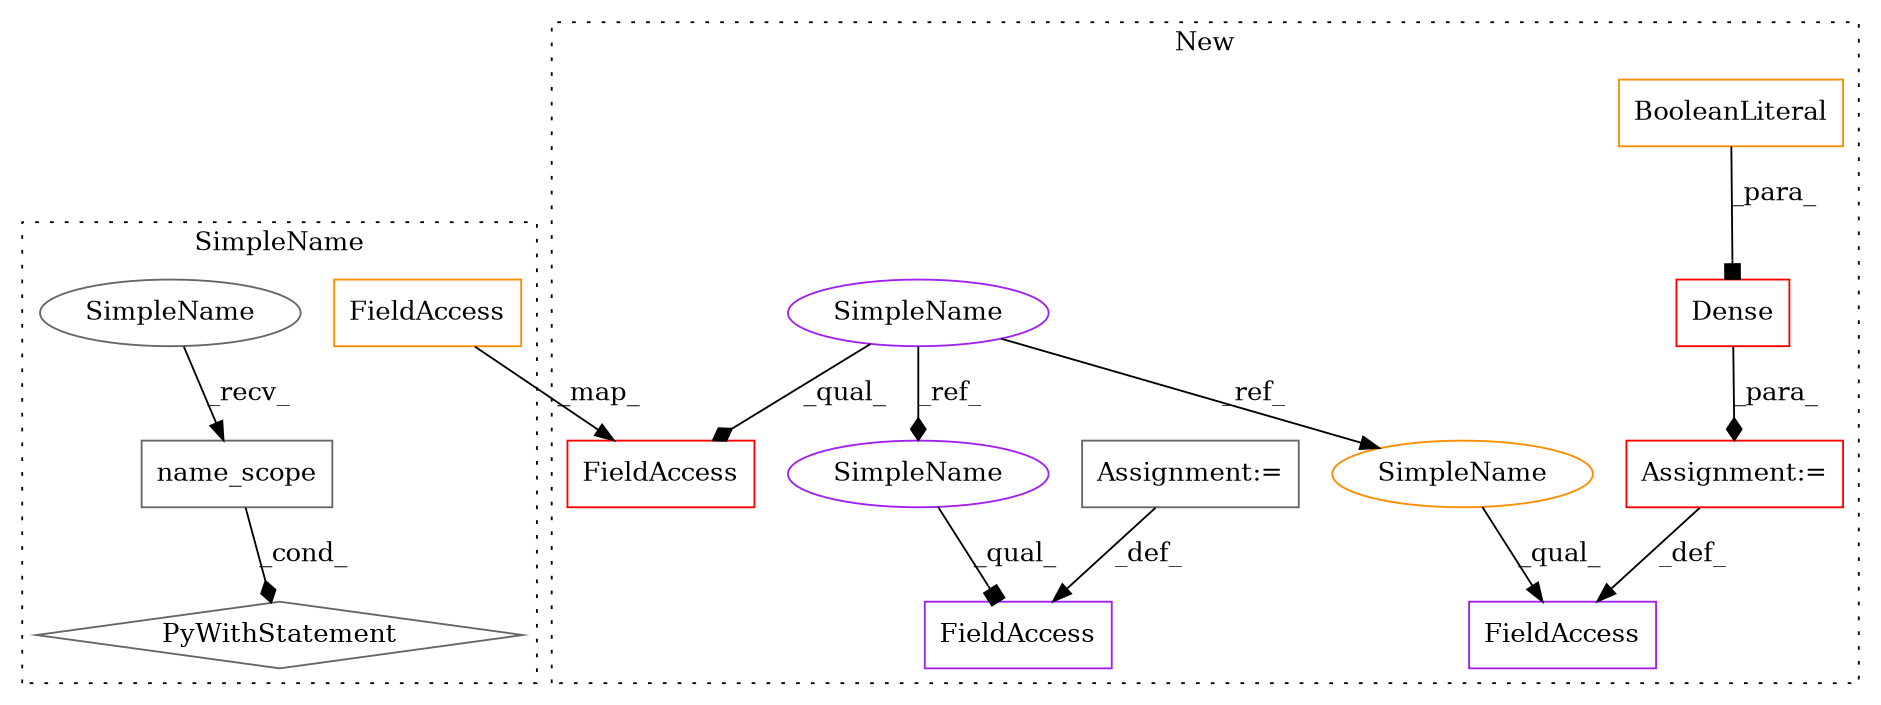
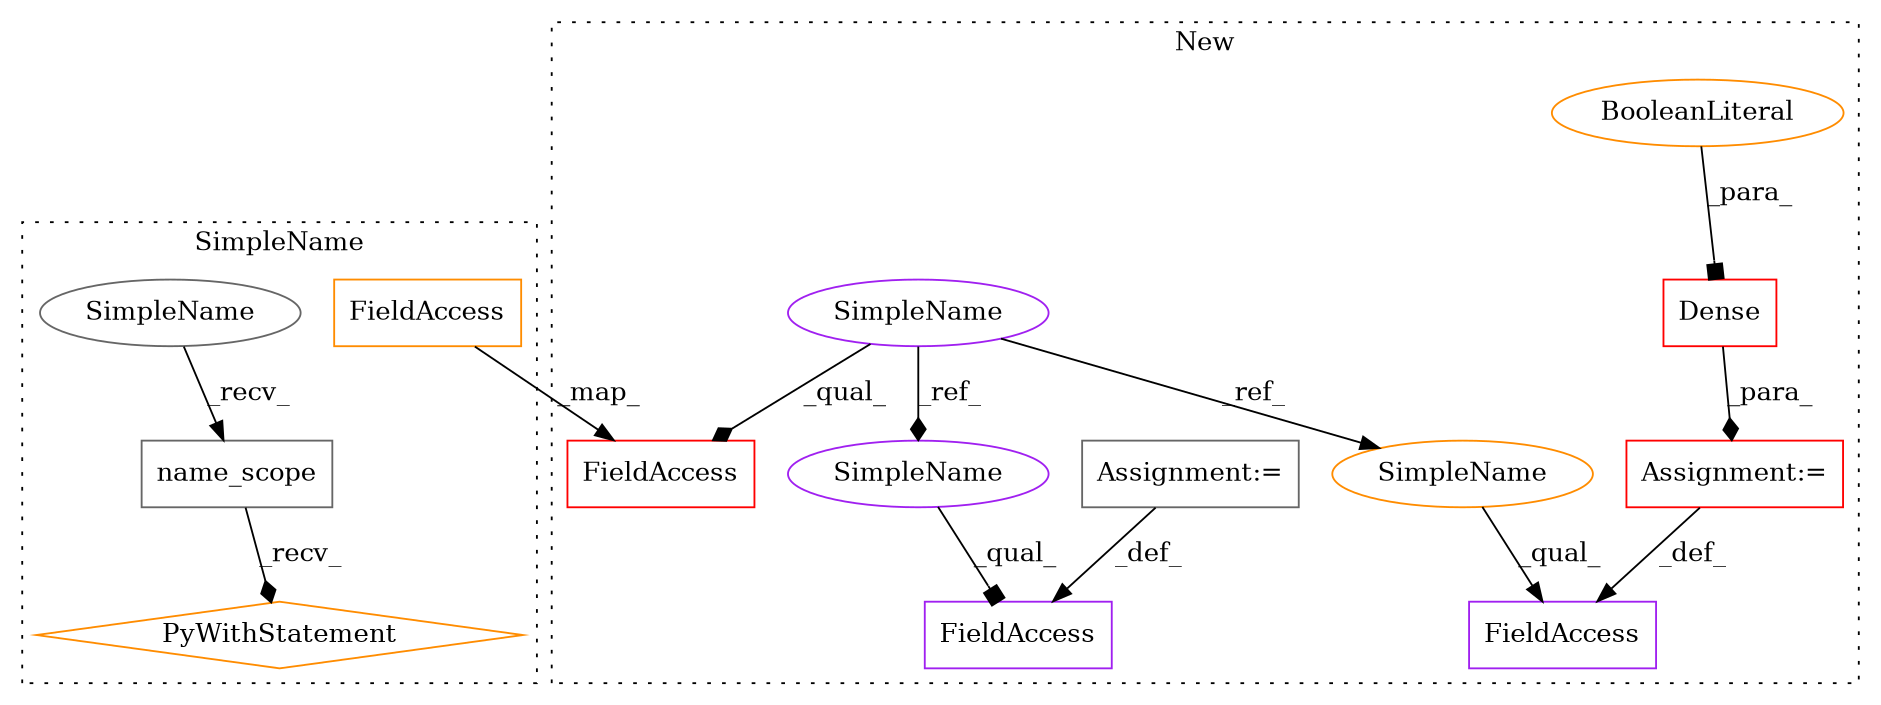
(1731, 113) -> (1698, 113)
(304, 554) -> (301, 554)
(280, 635) -> (280, 635)
